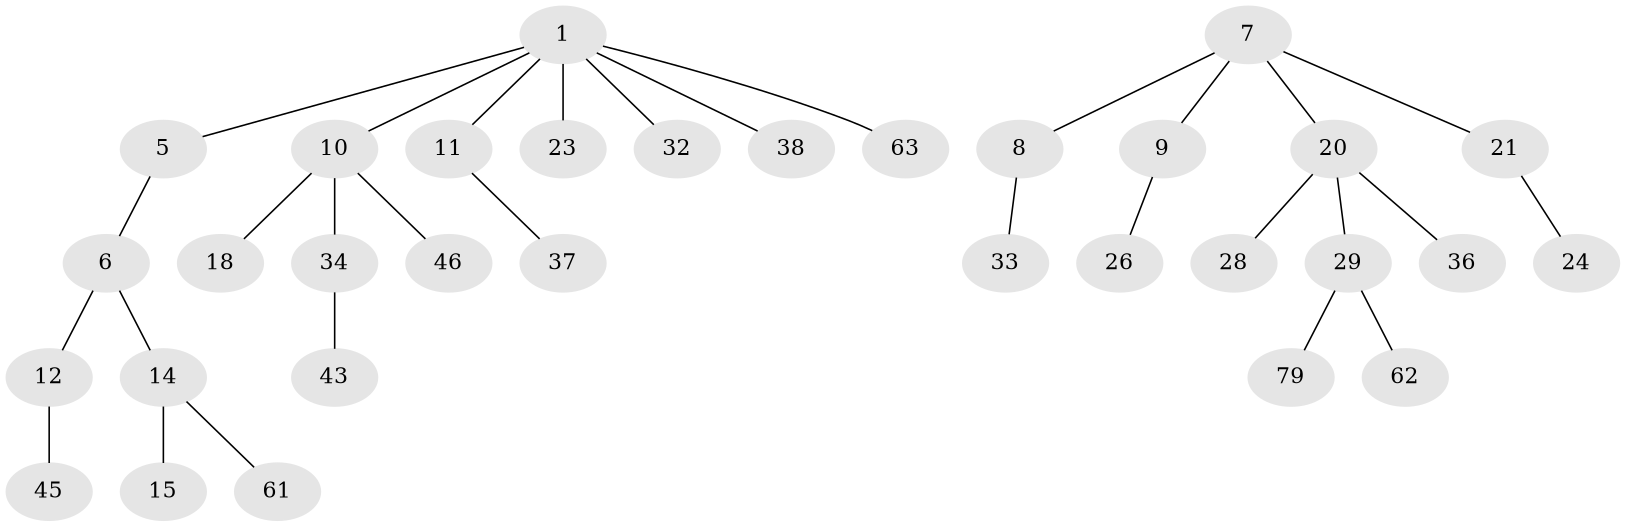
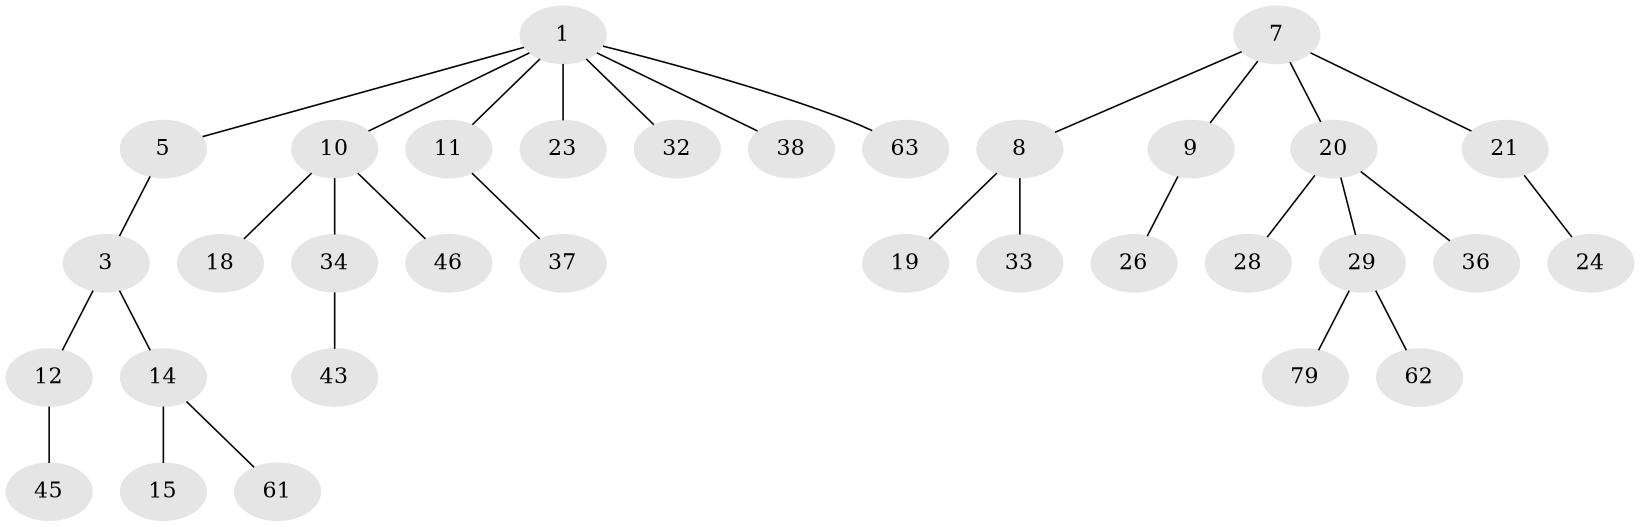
(106, 263) -> (106, 263)
none -> (906, 263)
